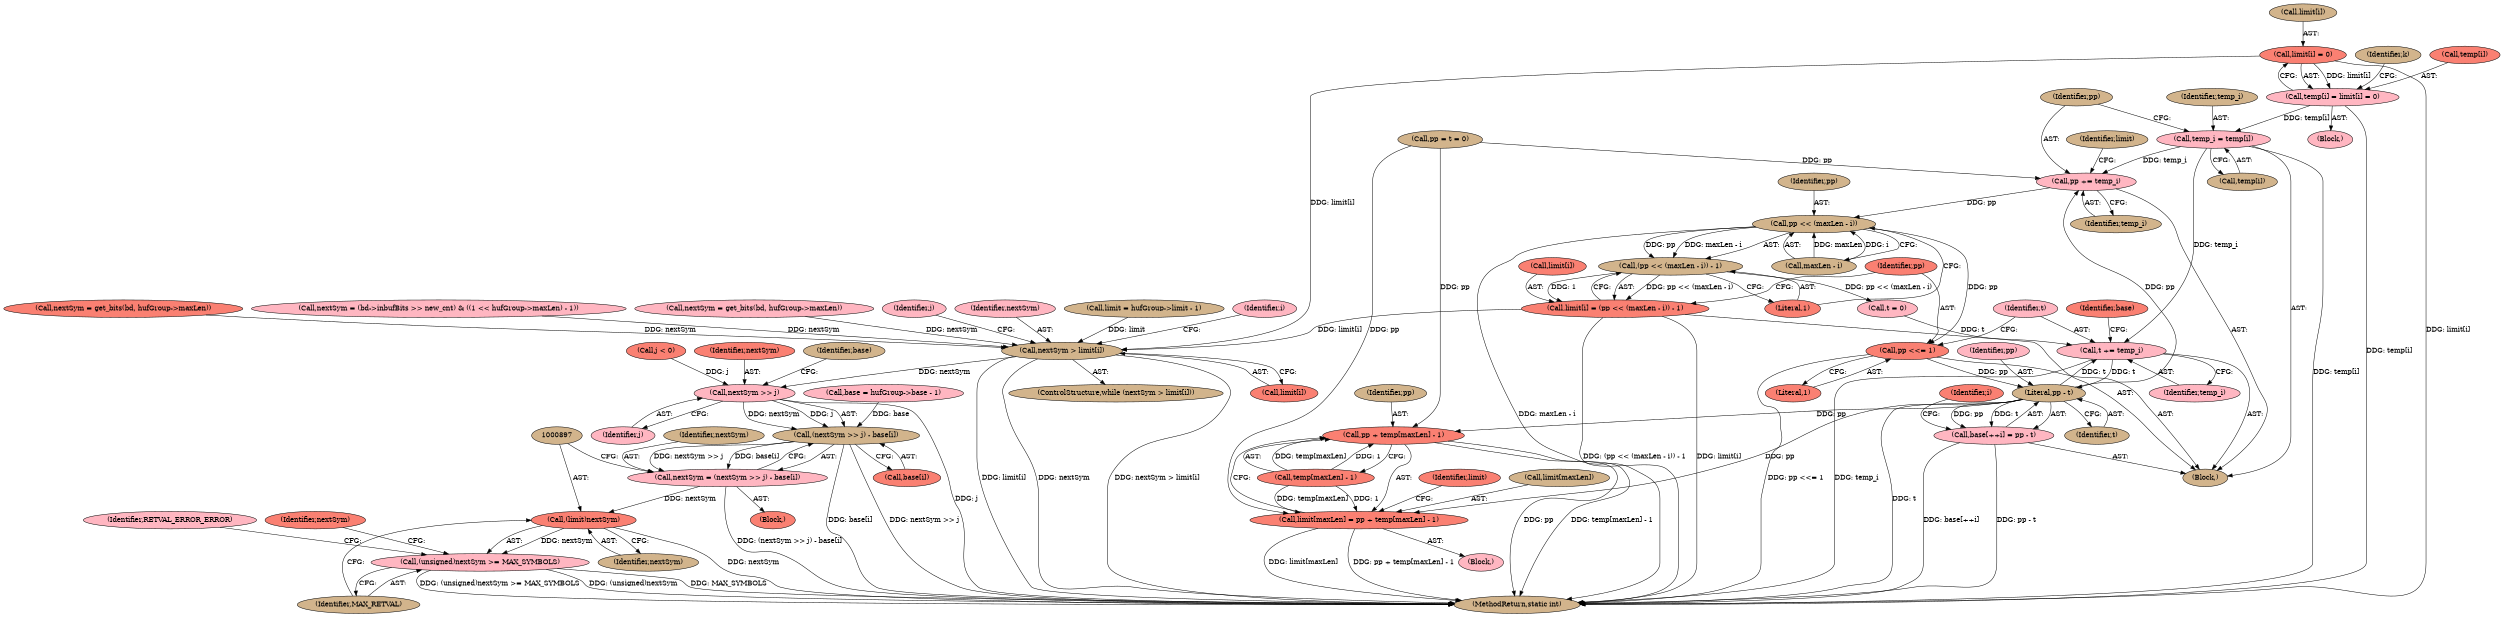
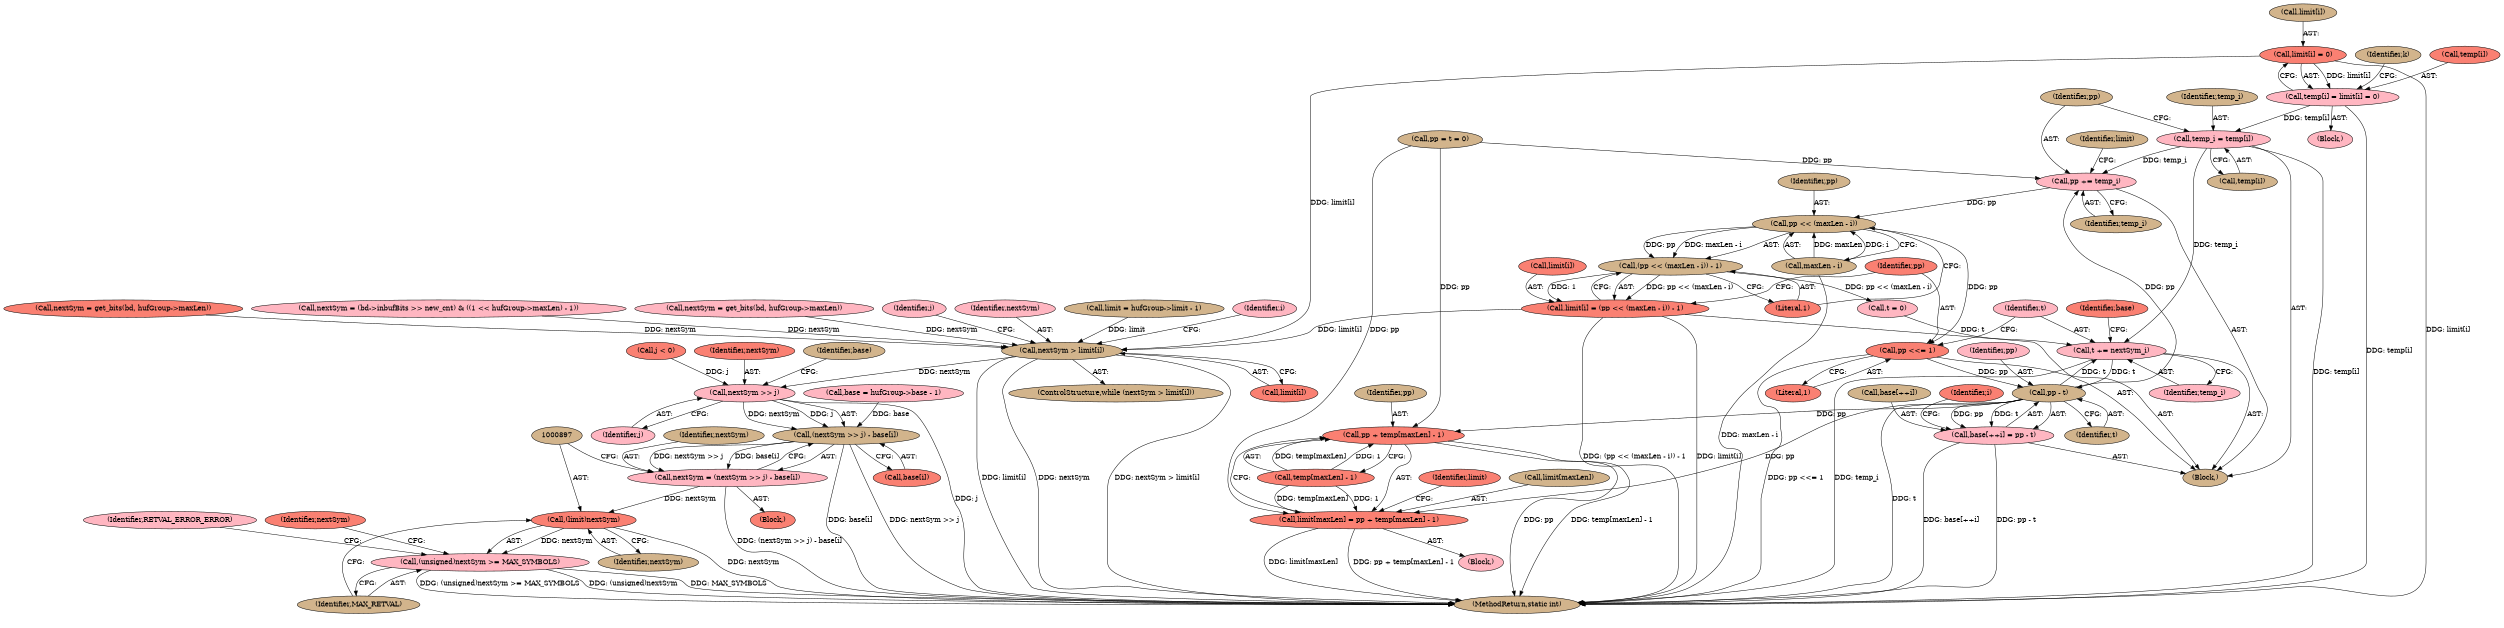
(2112, 351) -> (2112, 351)
(1498, 376) -> (1740, 452)
none -> (1889, 393)
(2049, 393) -> (2049, 393)
